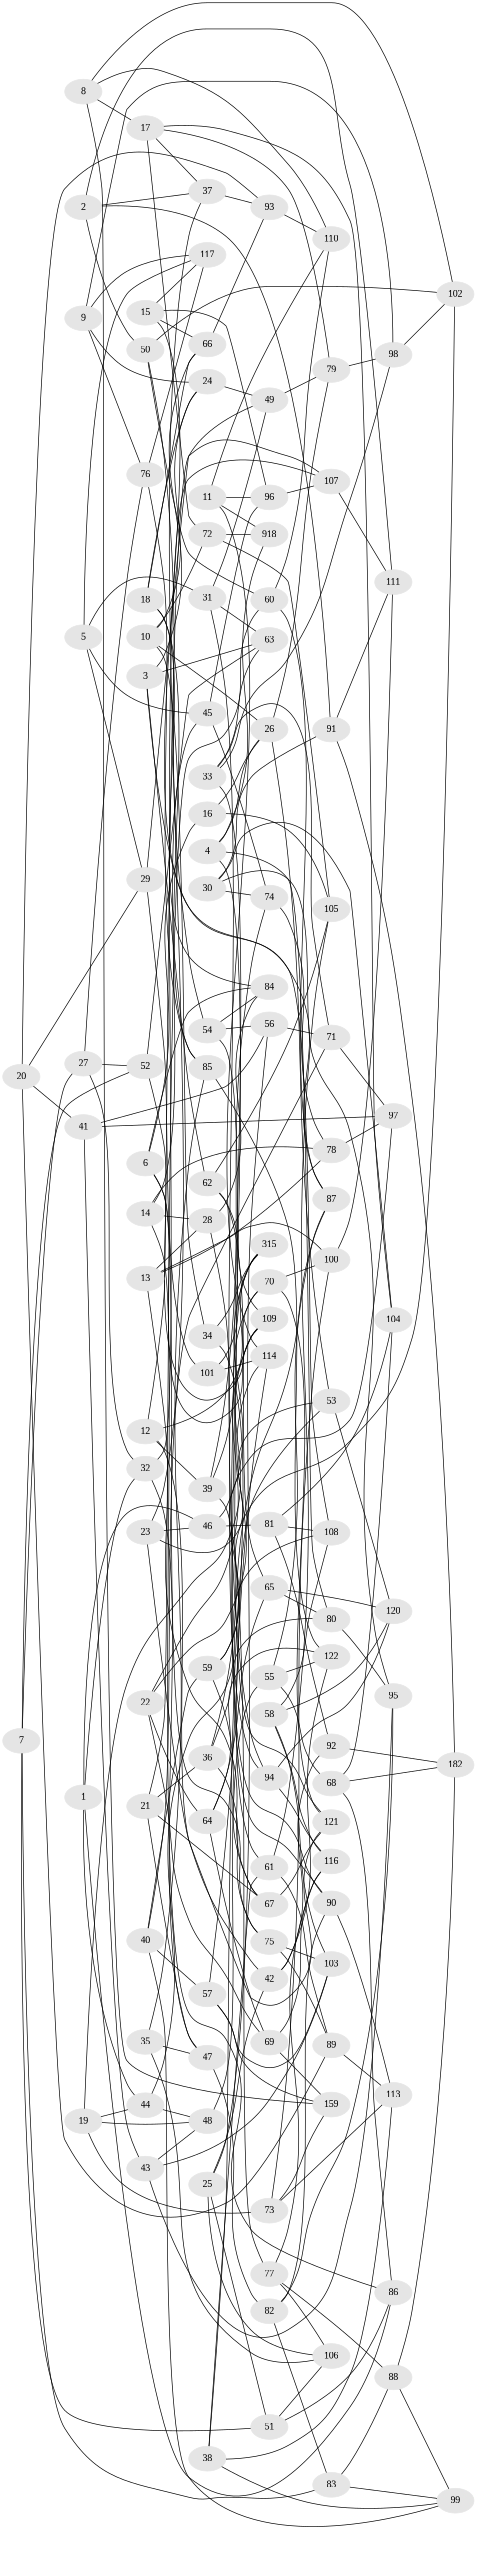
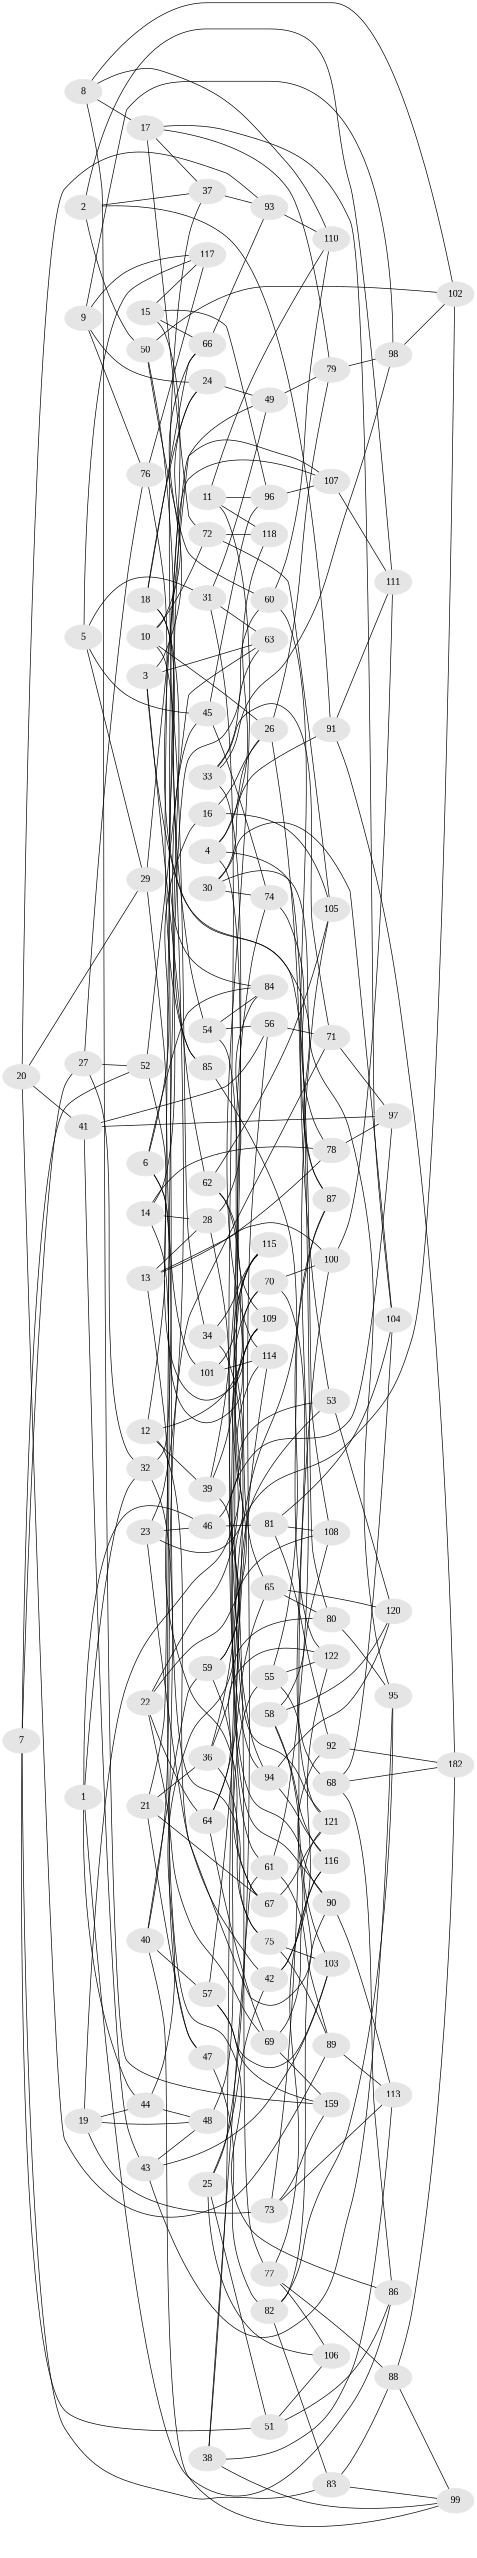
(269, 535) -> (269, 535)
(269, 1245) -> (269, 1245)
(145, 2042) -> none
